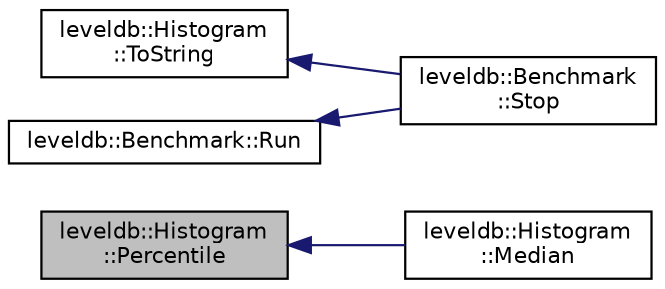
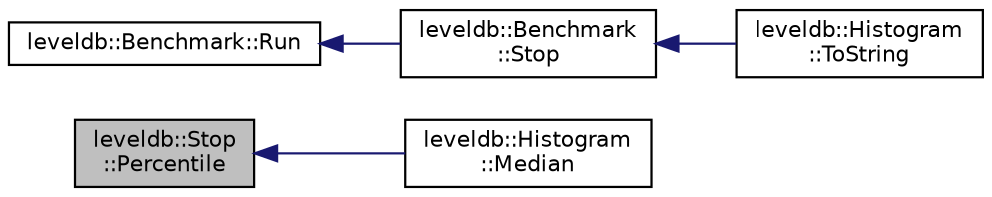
(356, 68) -> (707, 44)
(165, 245) -> (165, 153)
